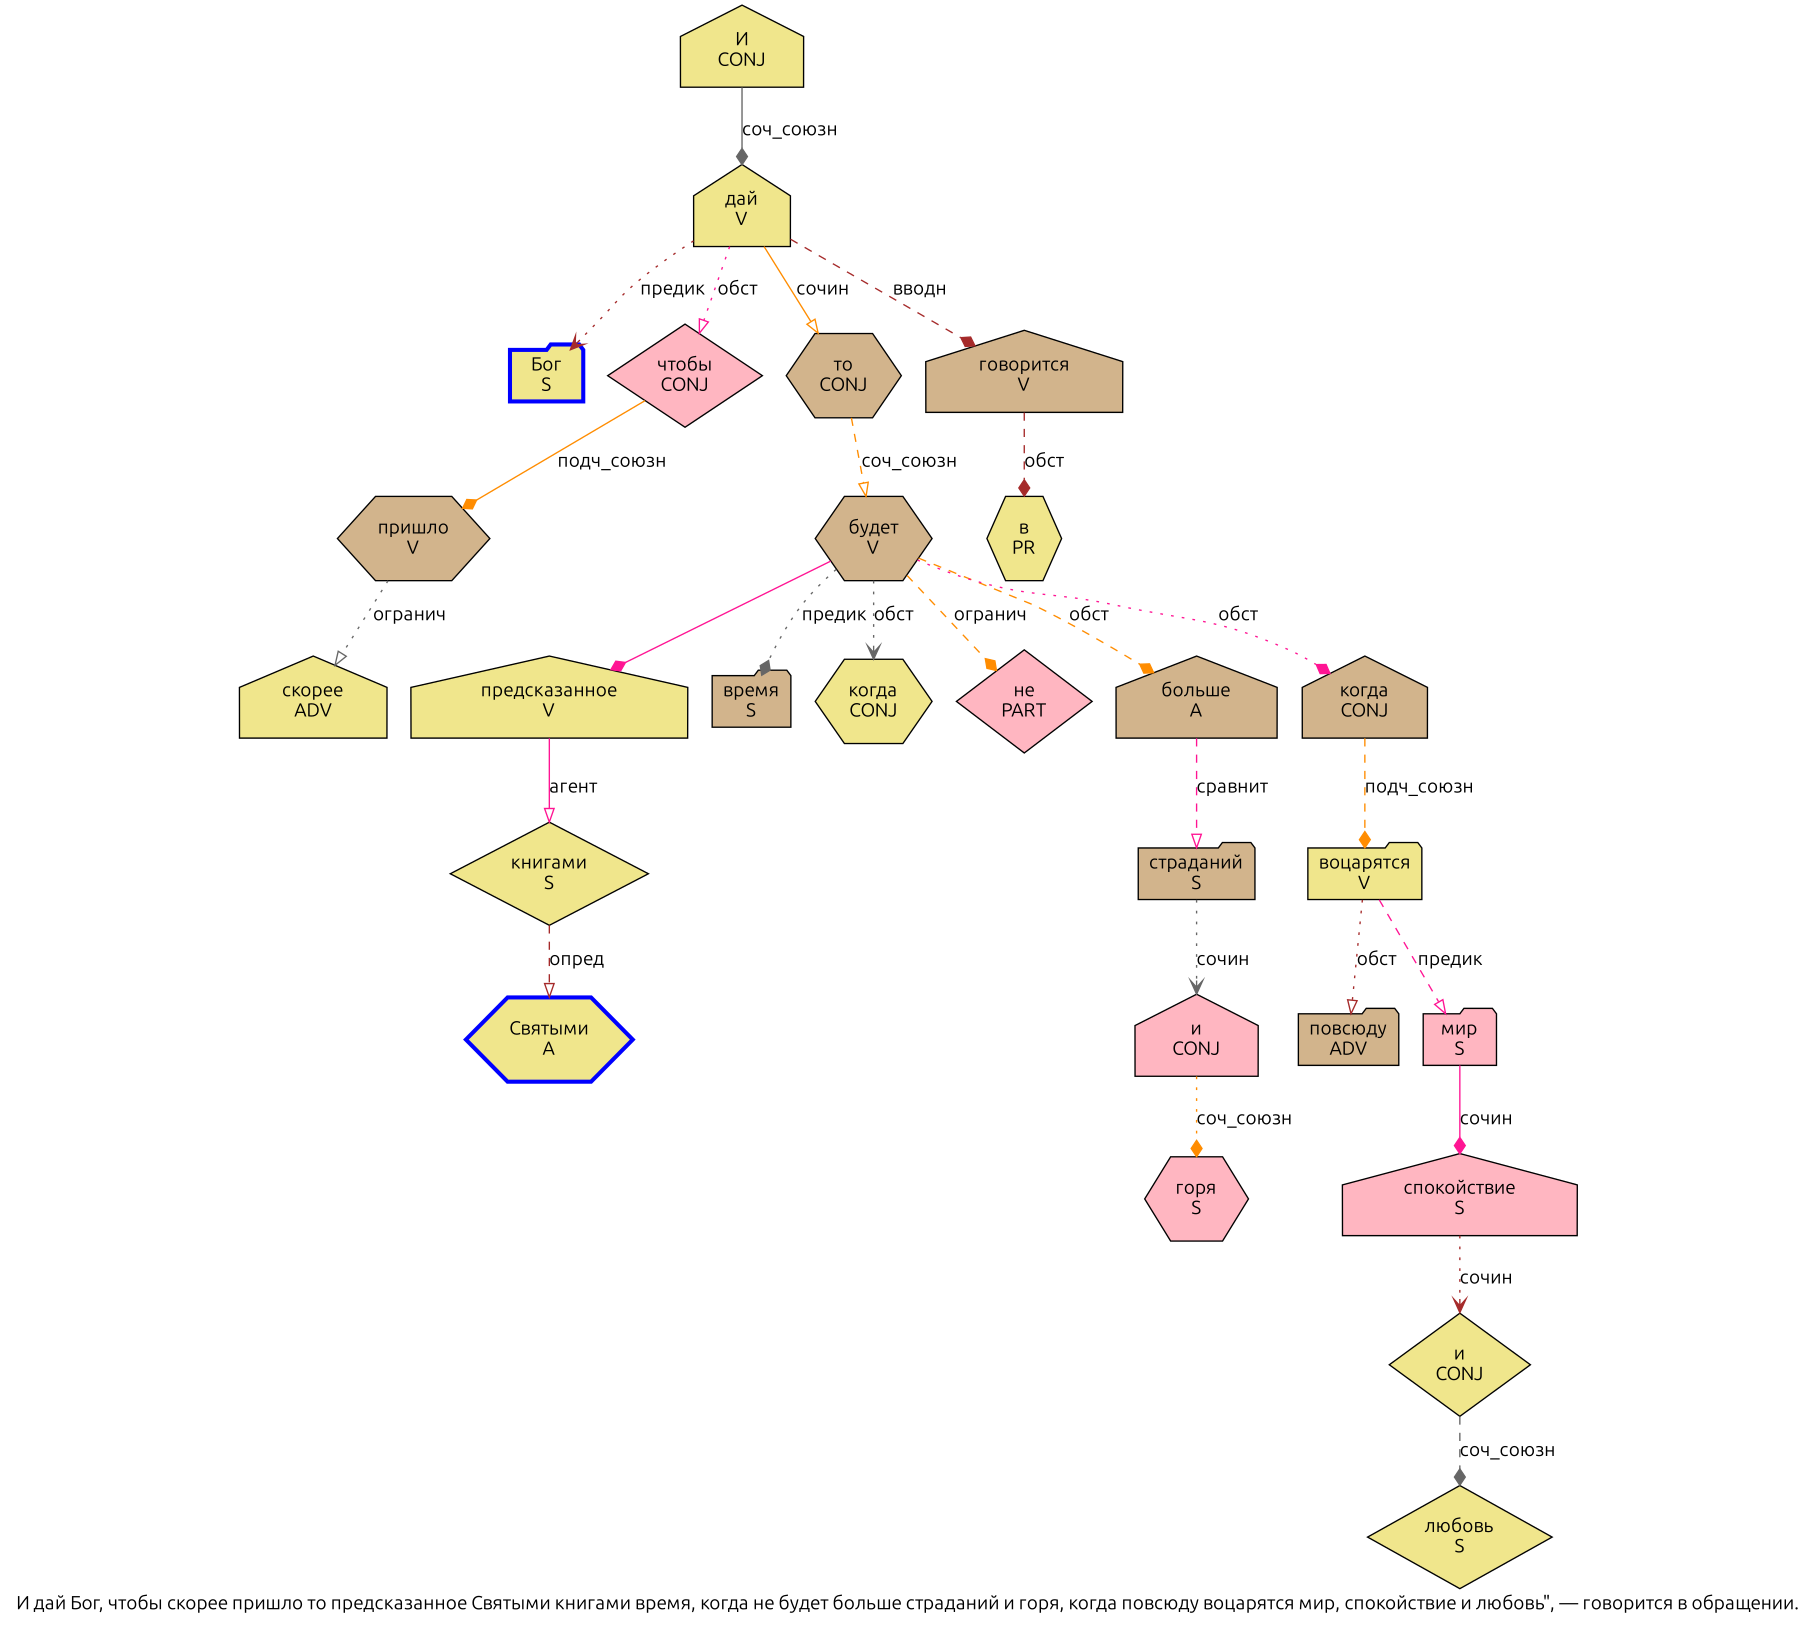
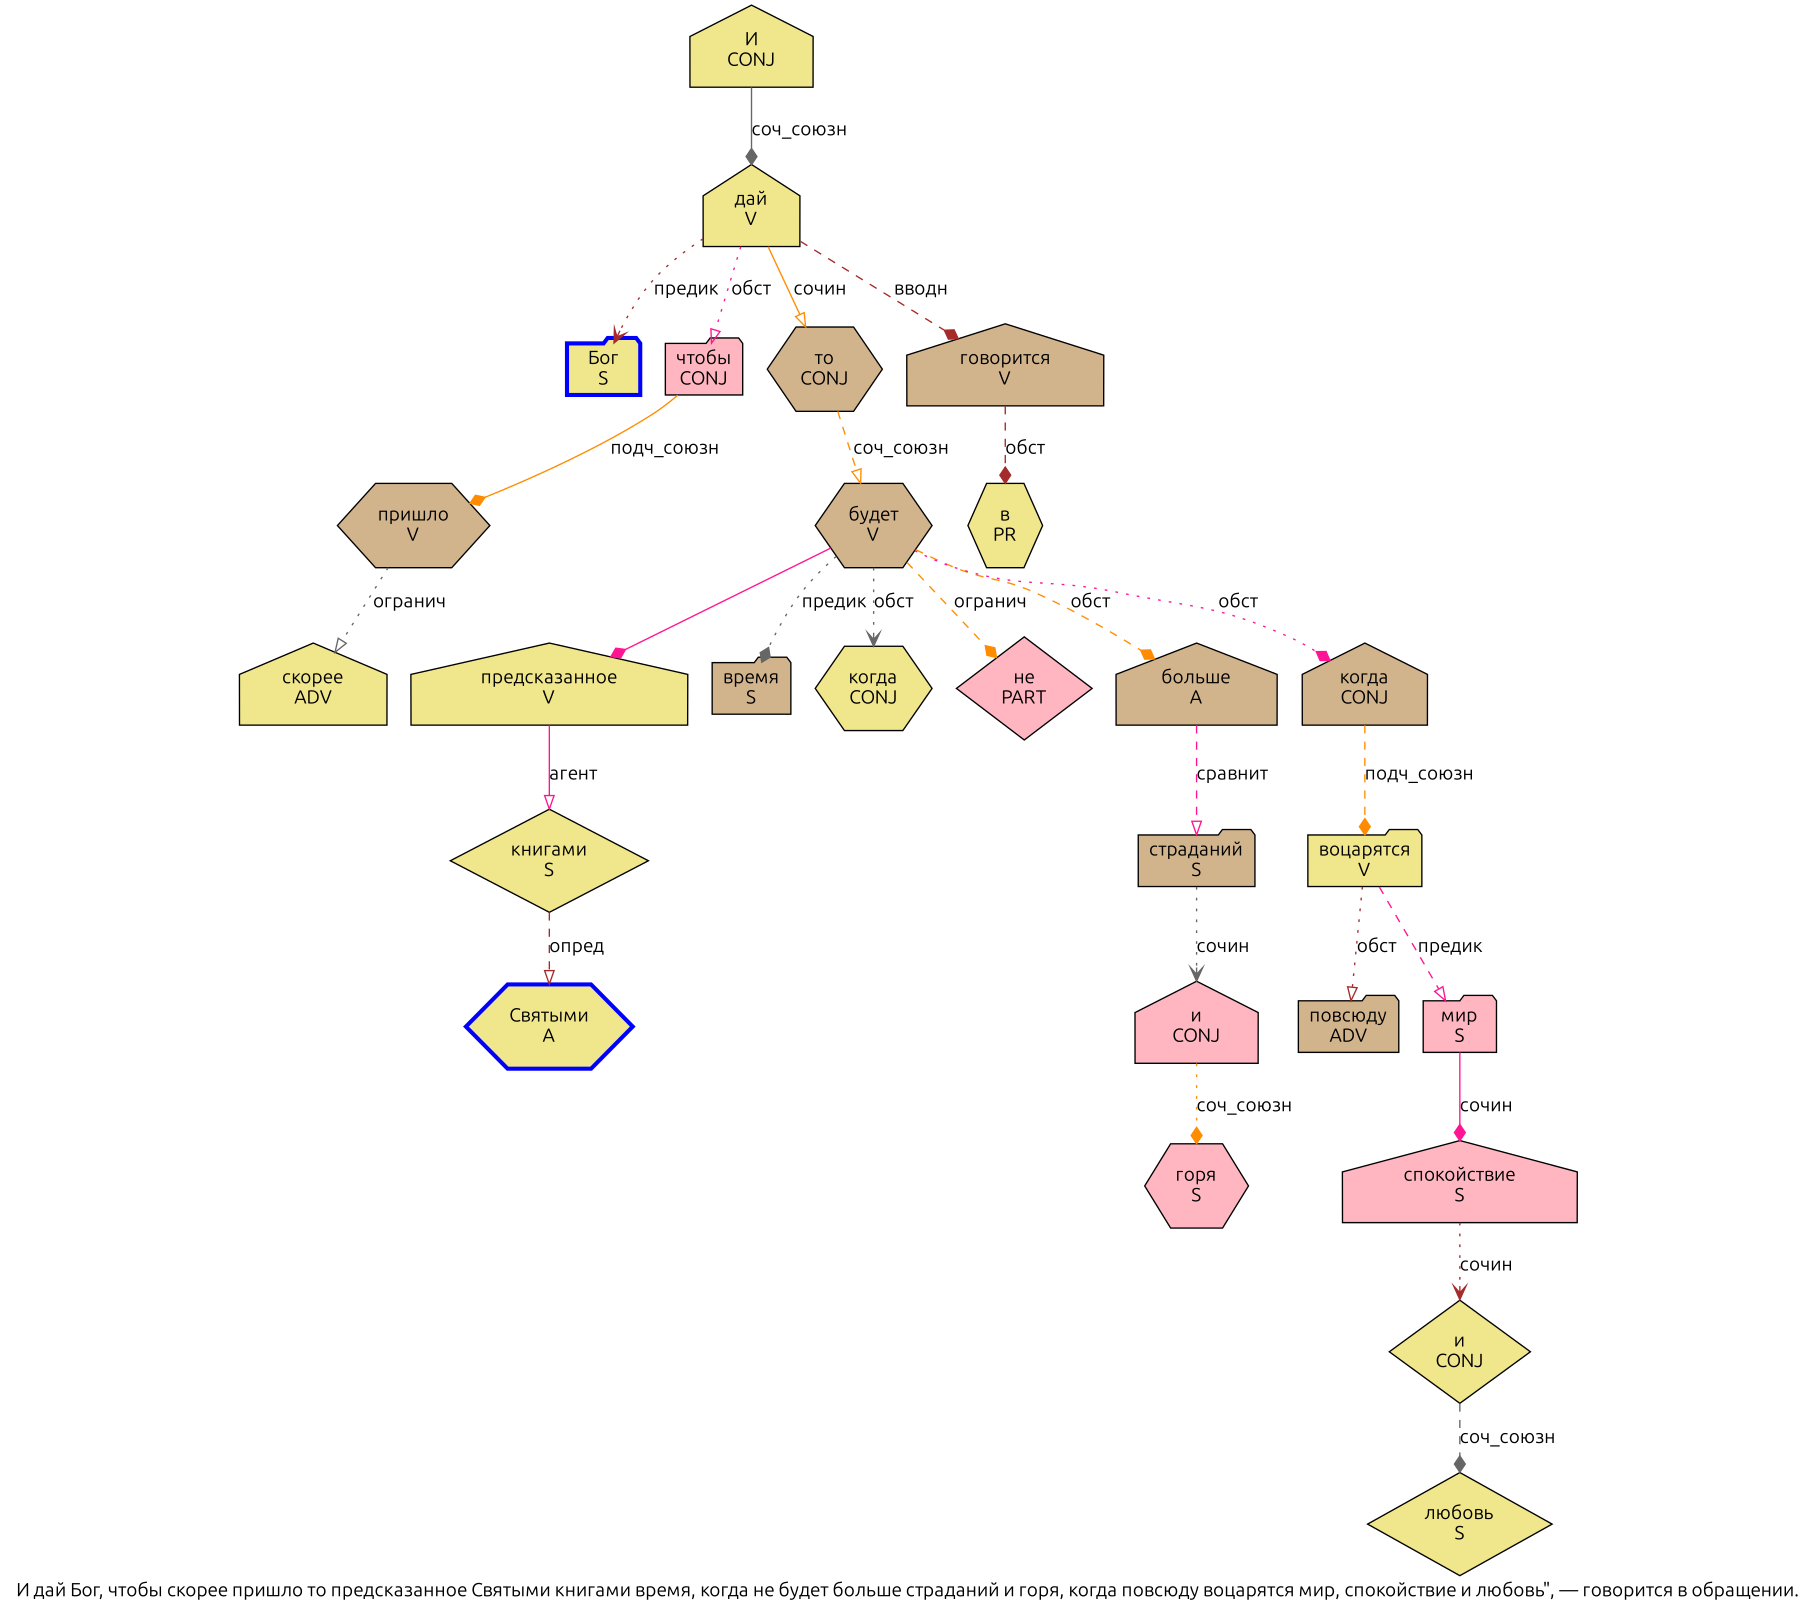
(685, 376) -> (704, 369)
